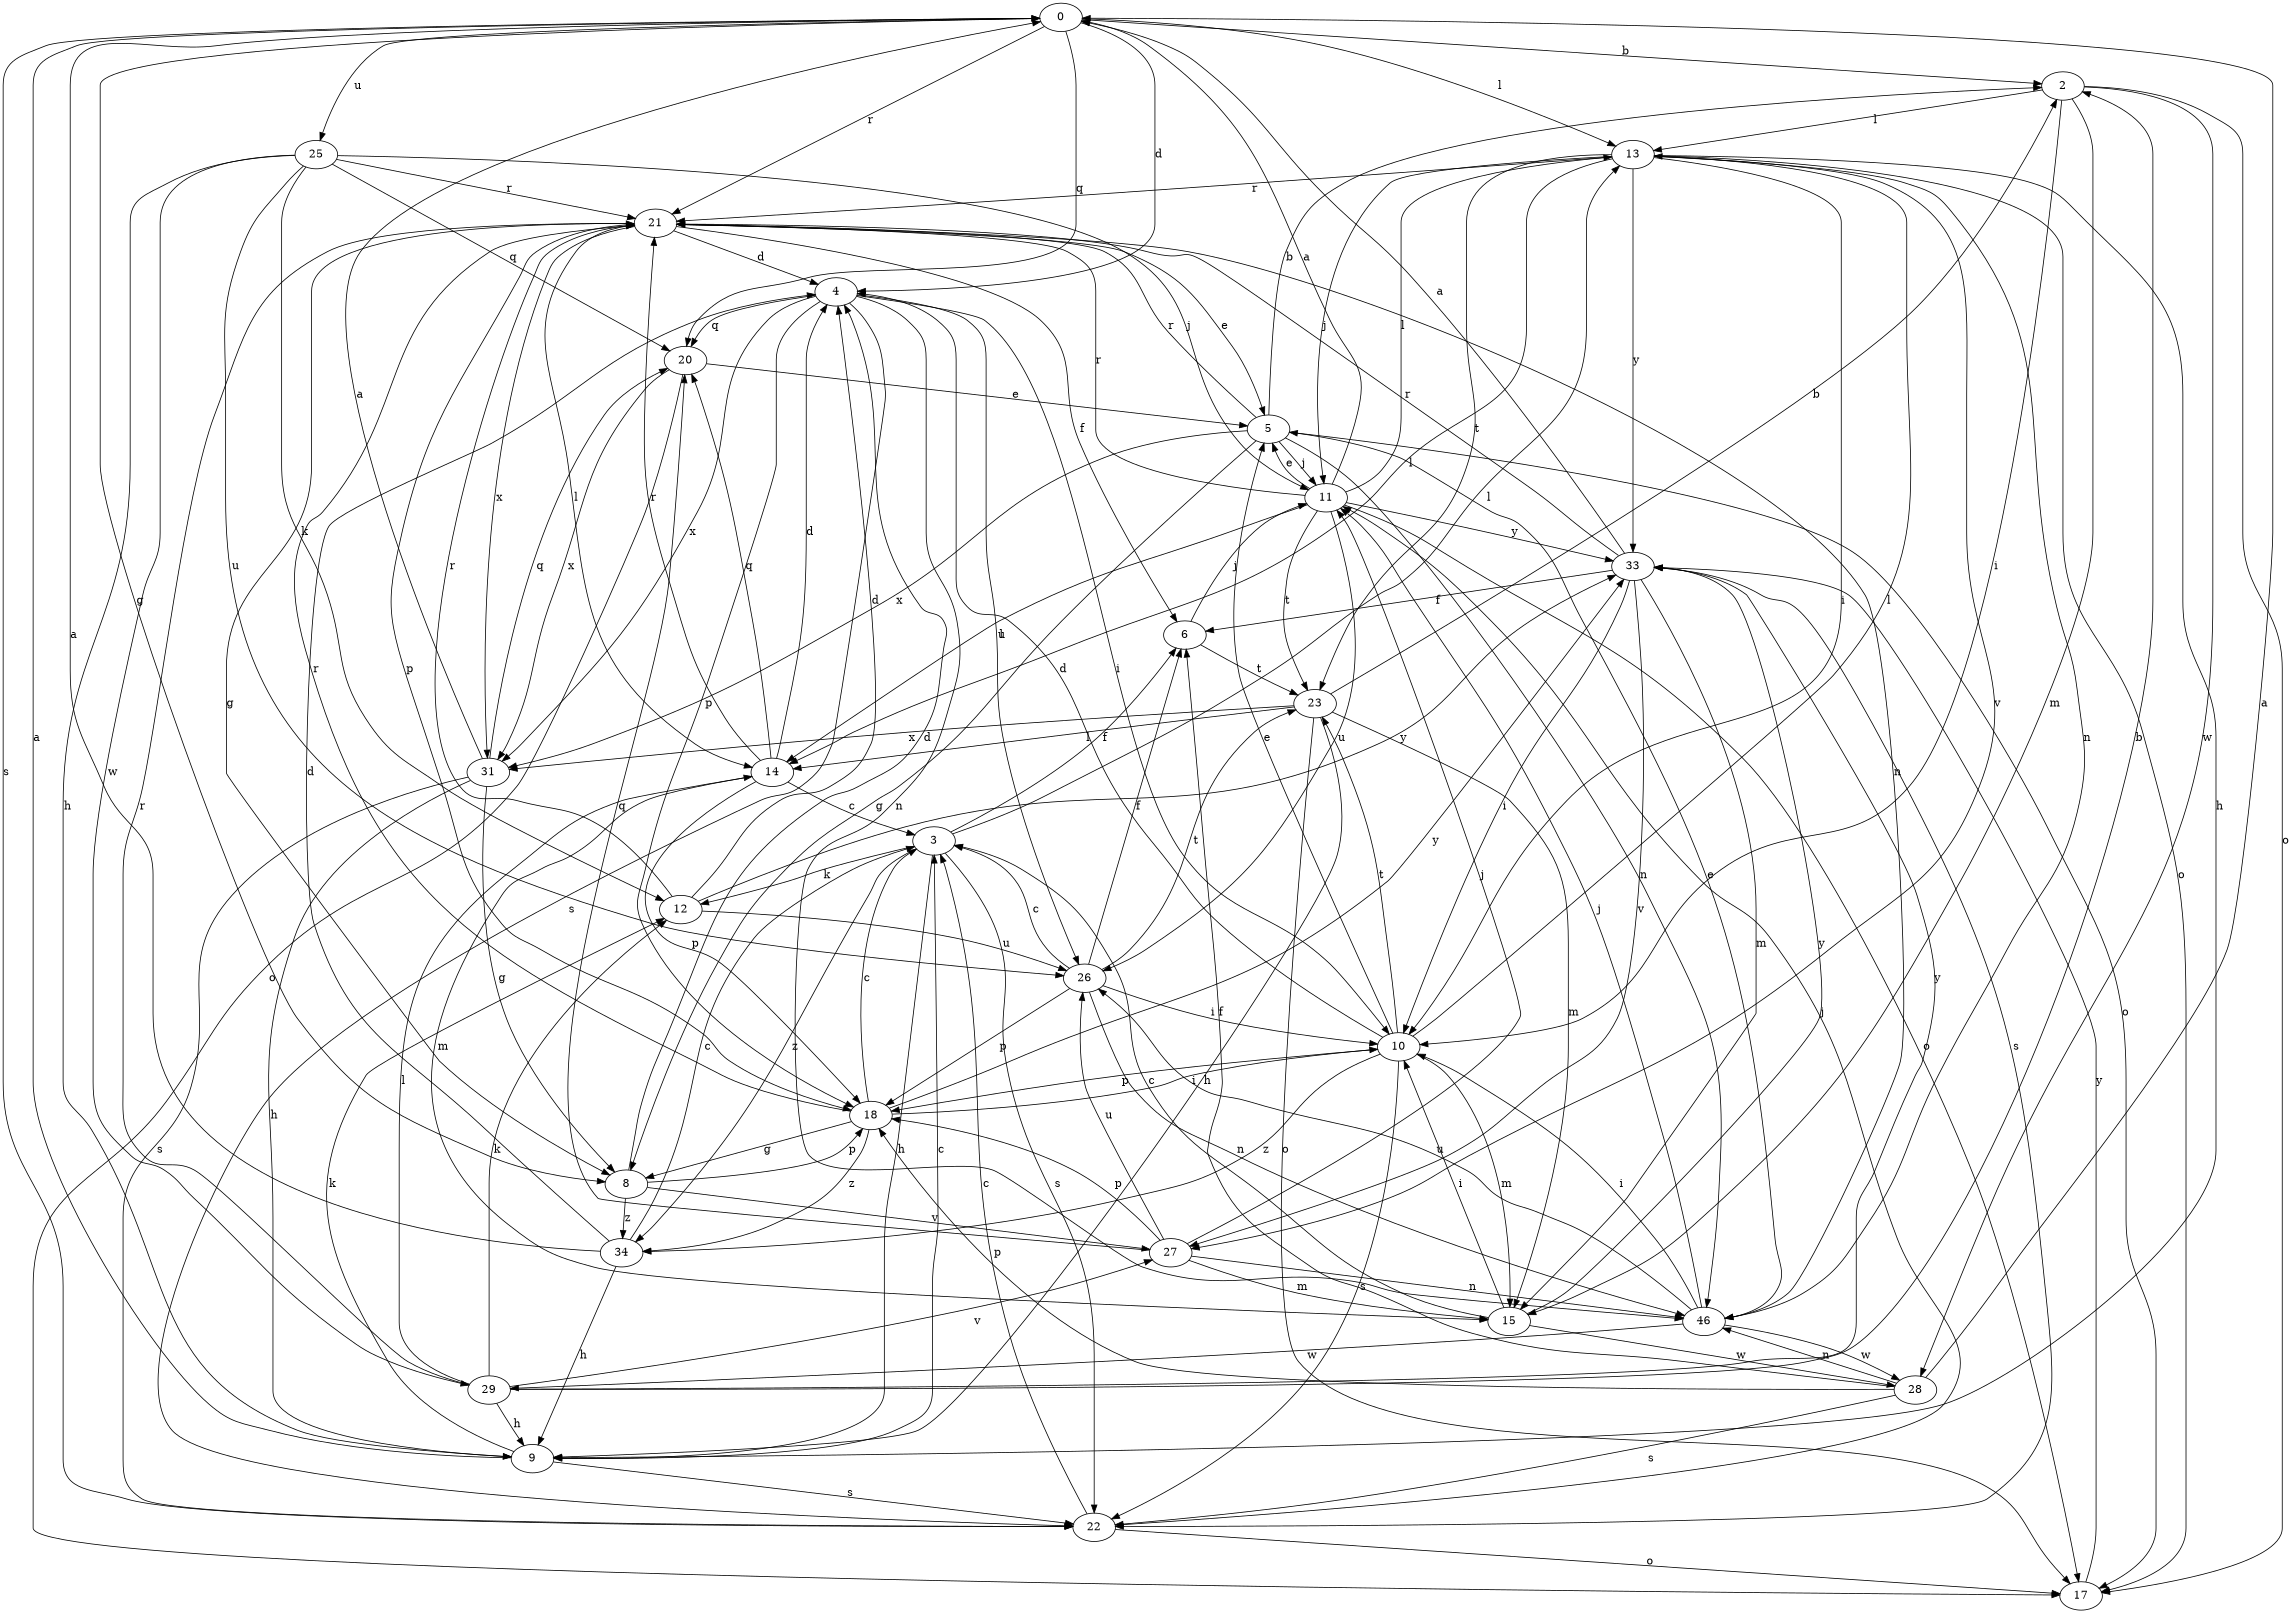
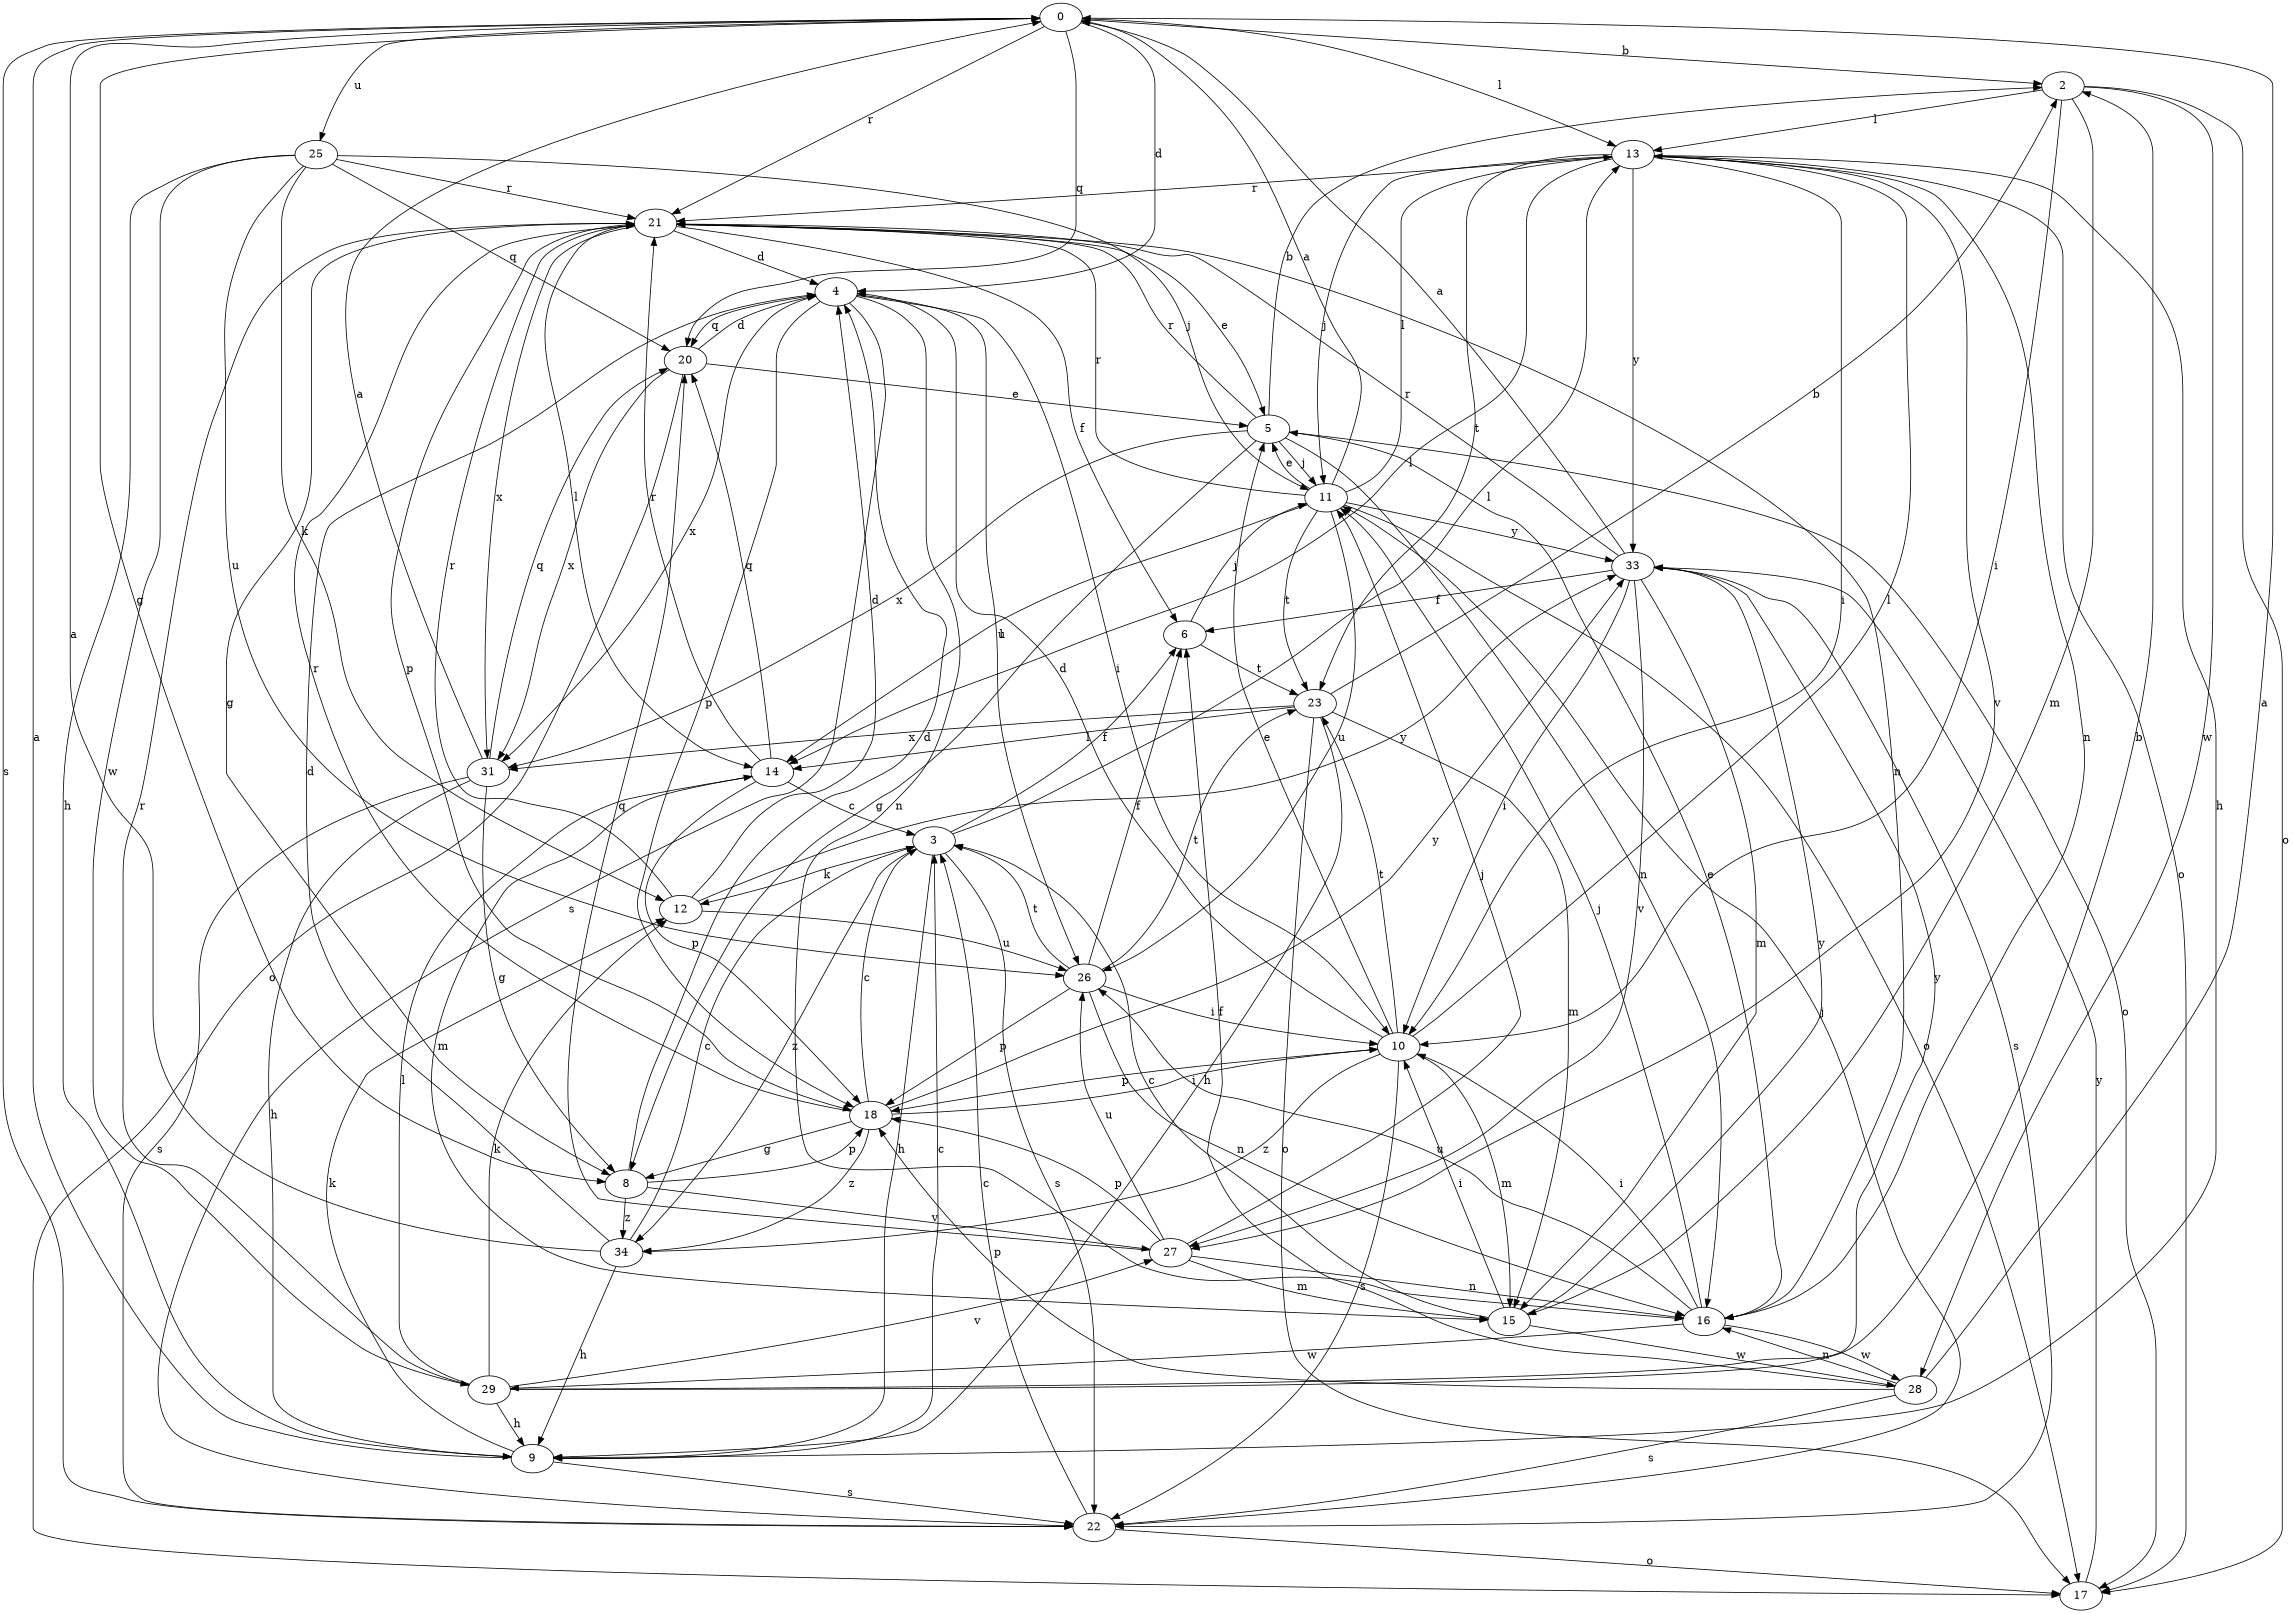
(806, 534) -> (749, 315)
(1036, 910) -> (1036, 910)
(1704, 1321) -> (1704, 1321)
